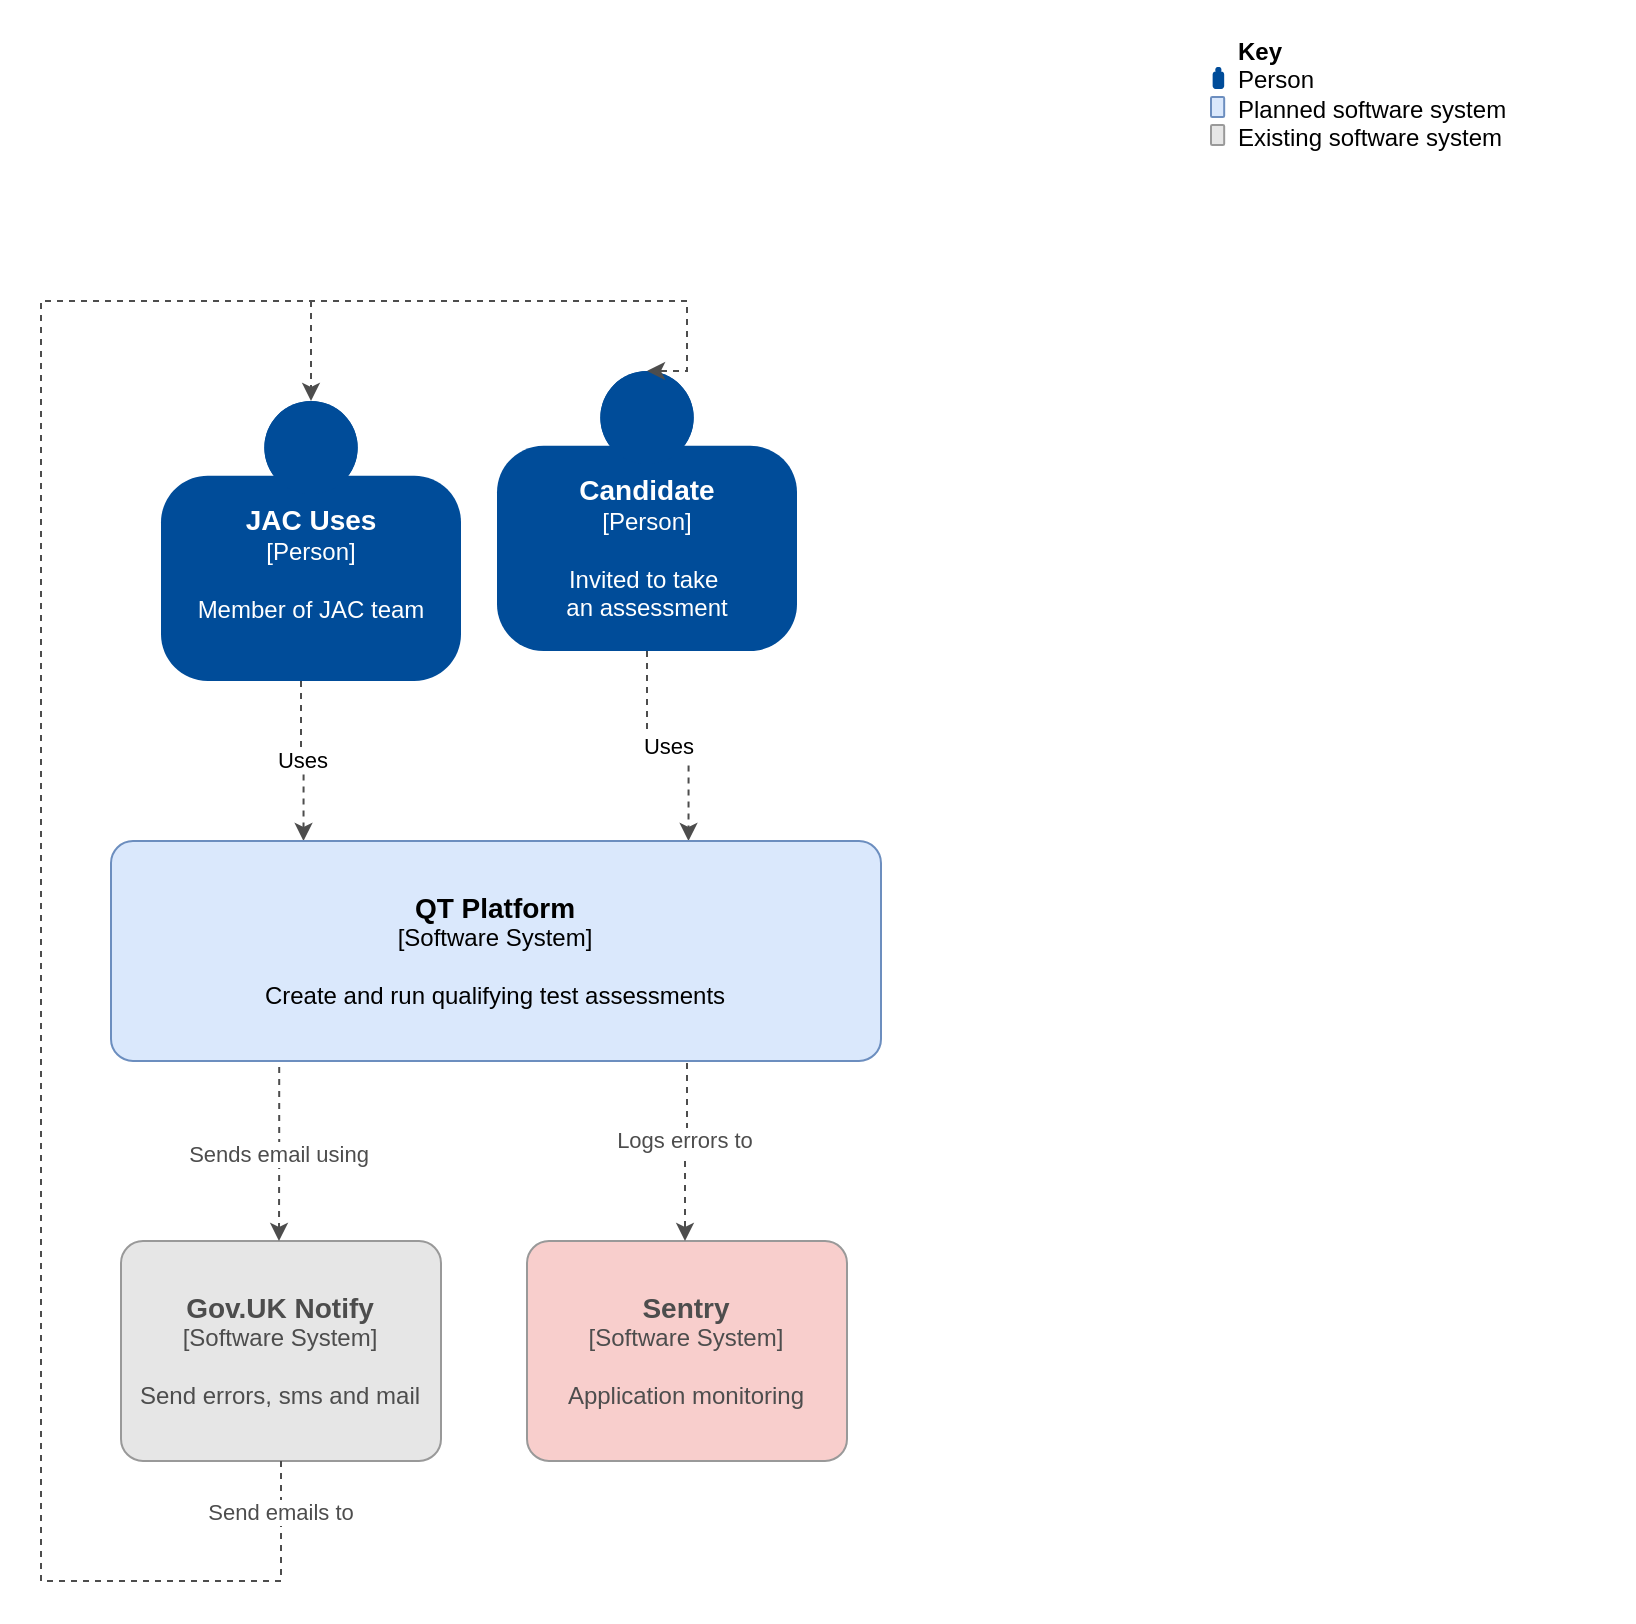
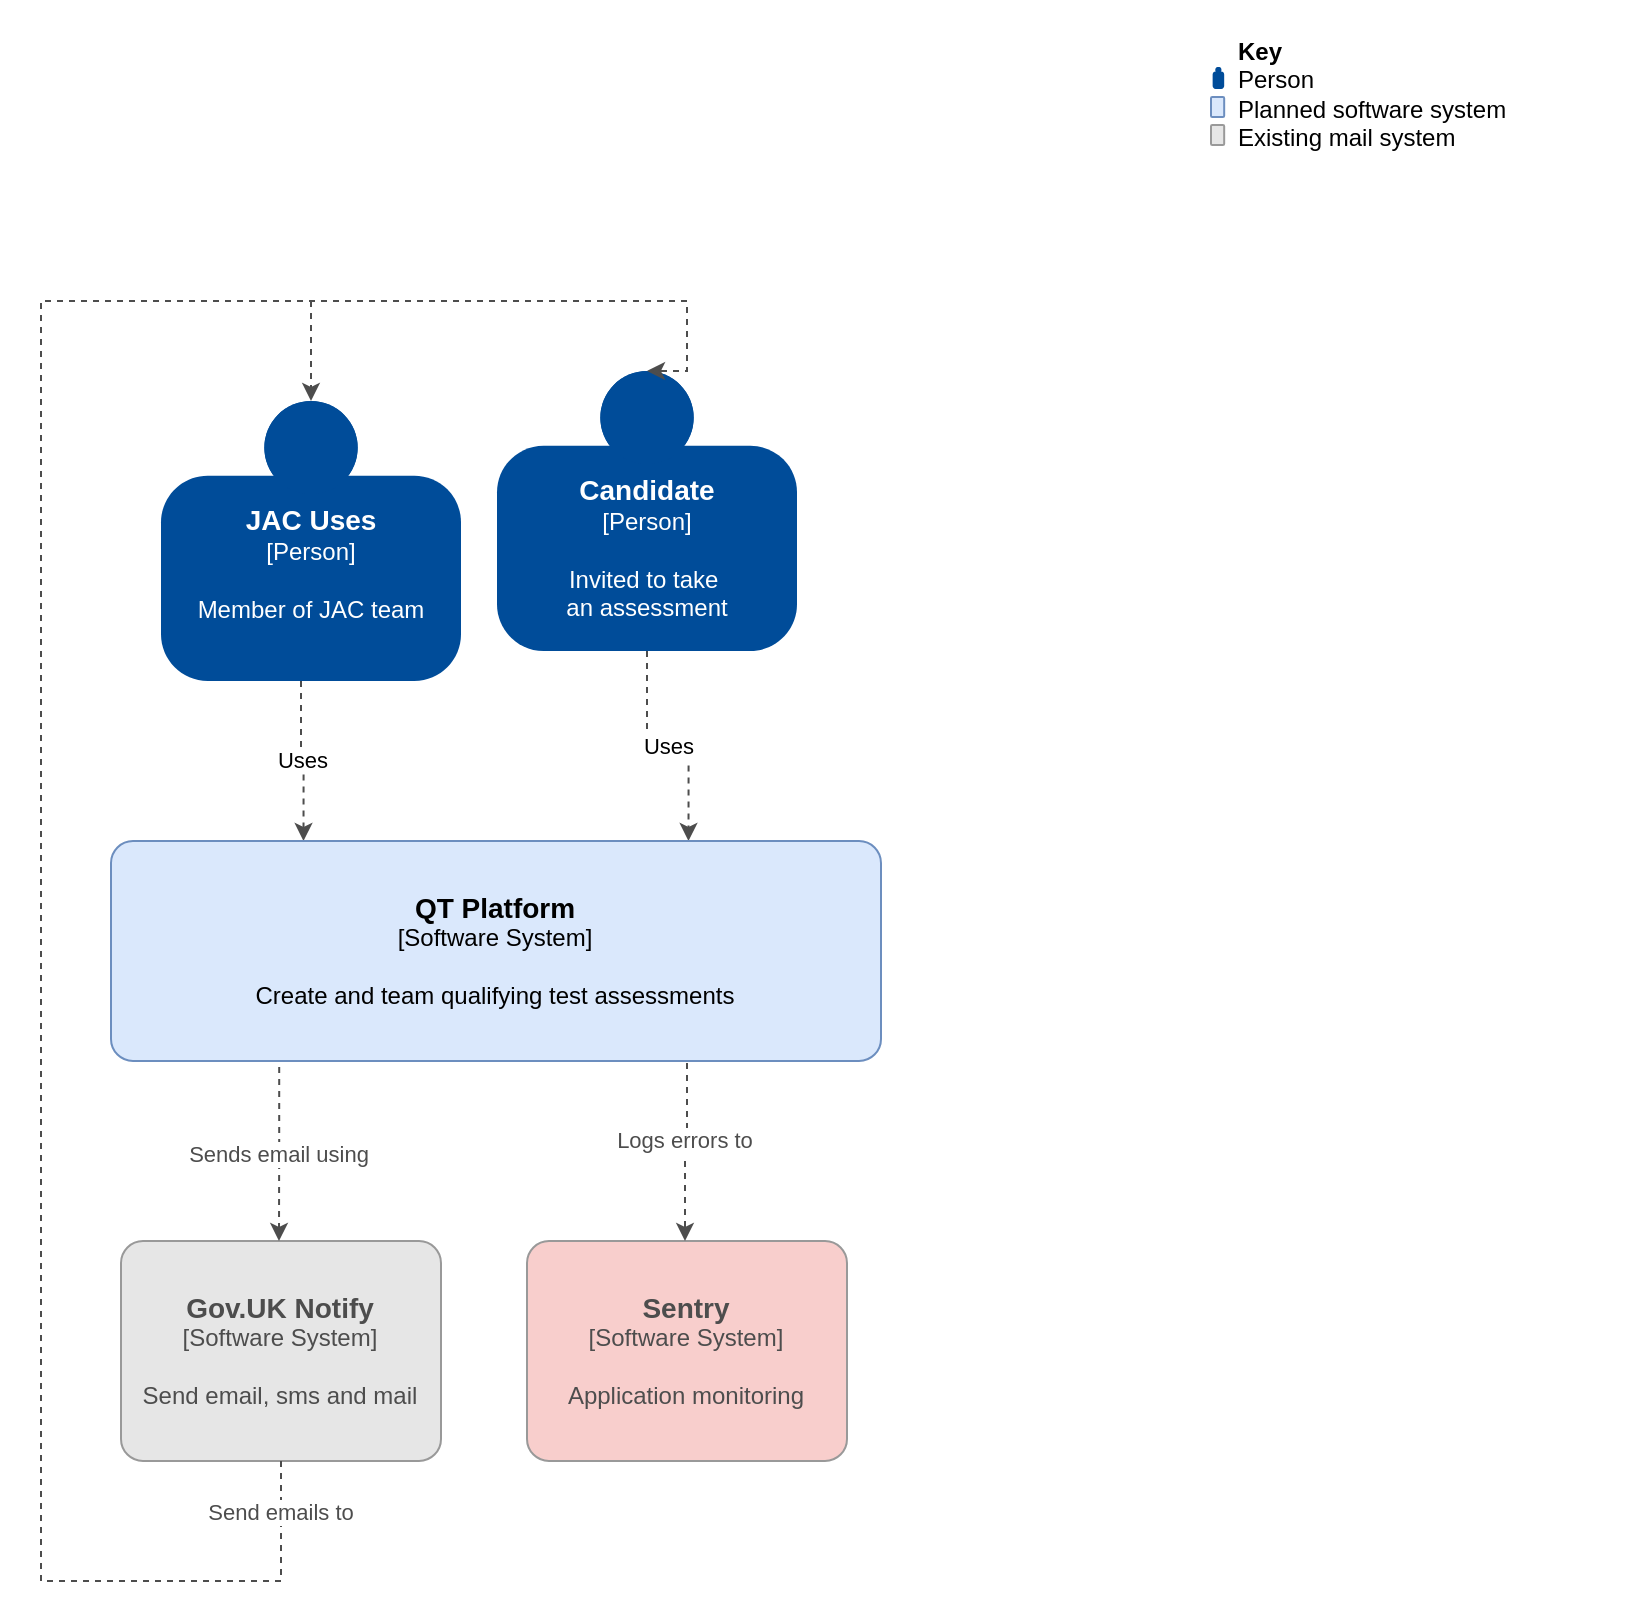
(1388, 95) -> (1384, 95)
(496, 951) -> (496, 951)
(281, 1351) -> (281, 1351)
